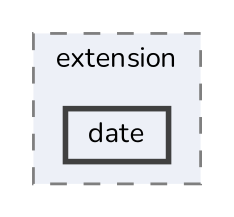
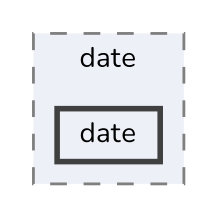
(117, 60) -> (109, 60)
